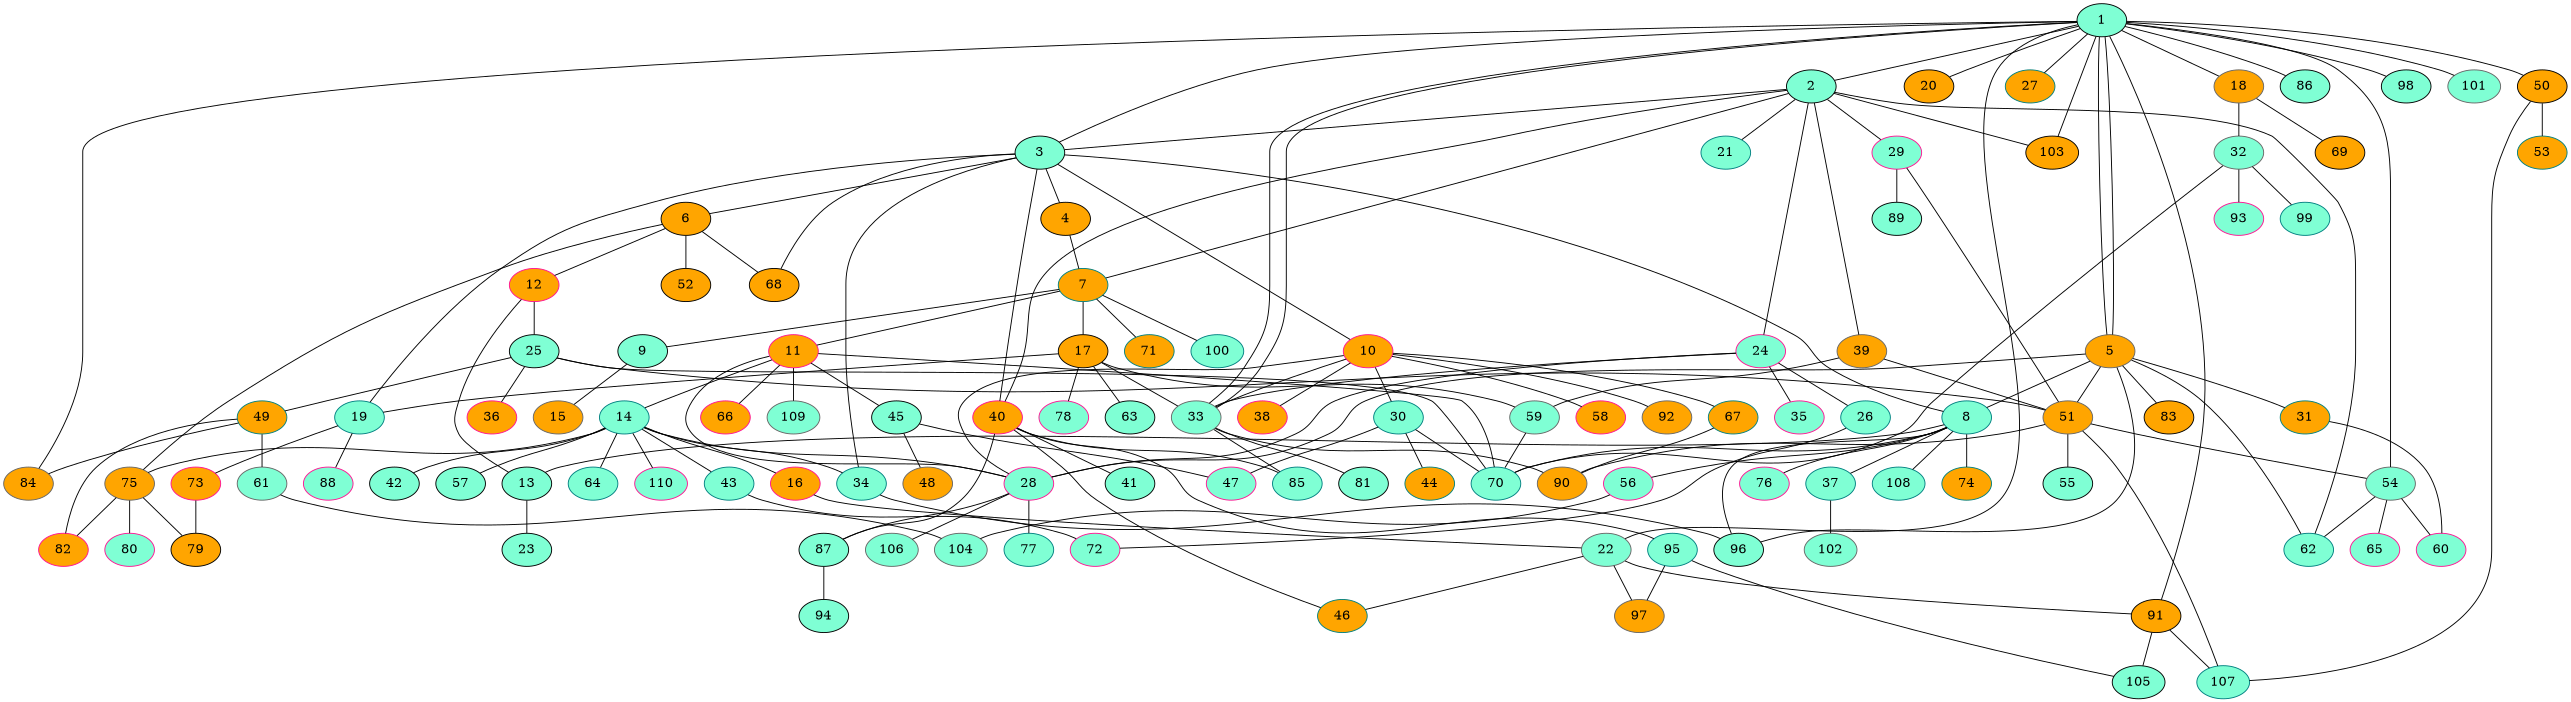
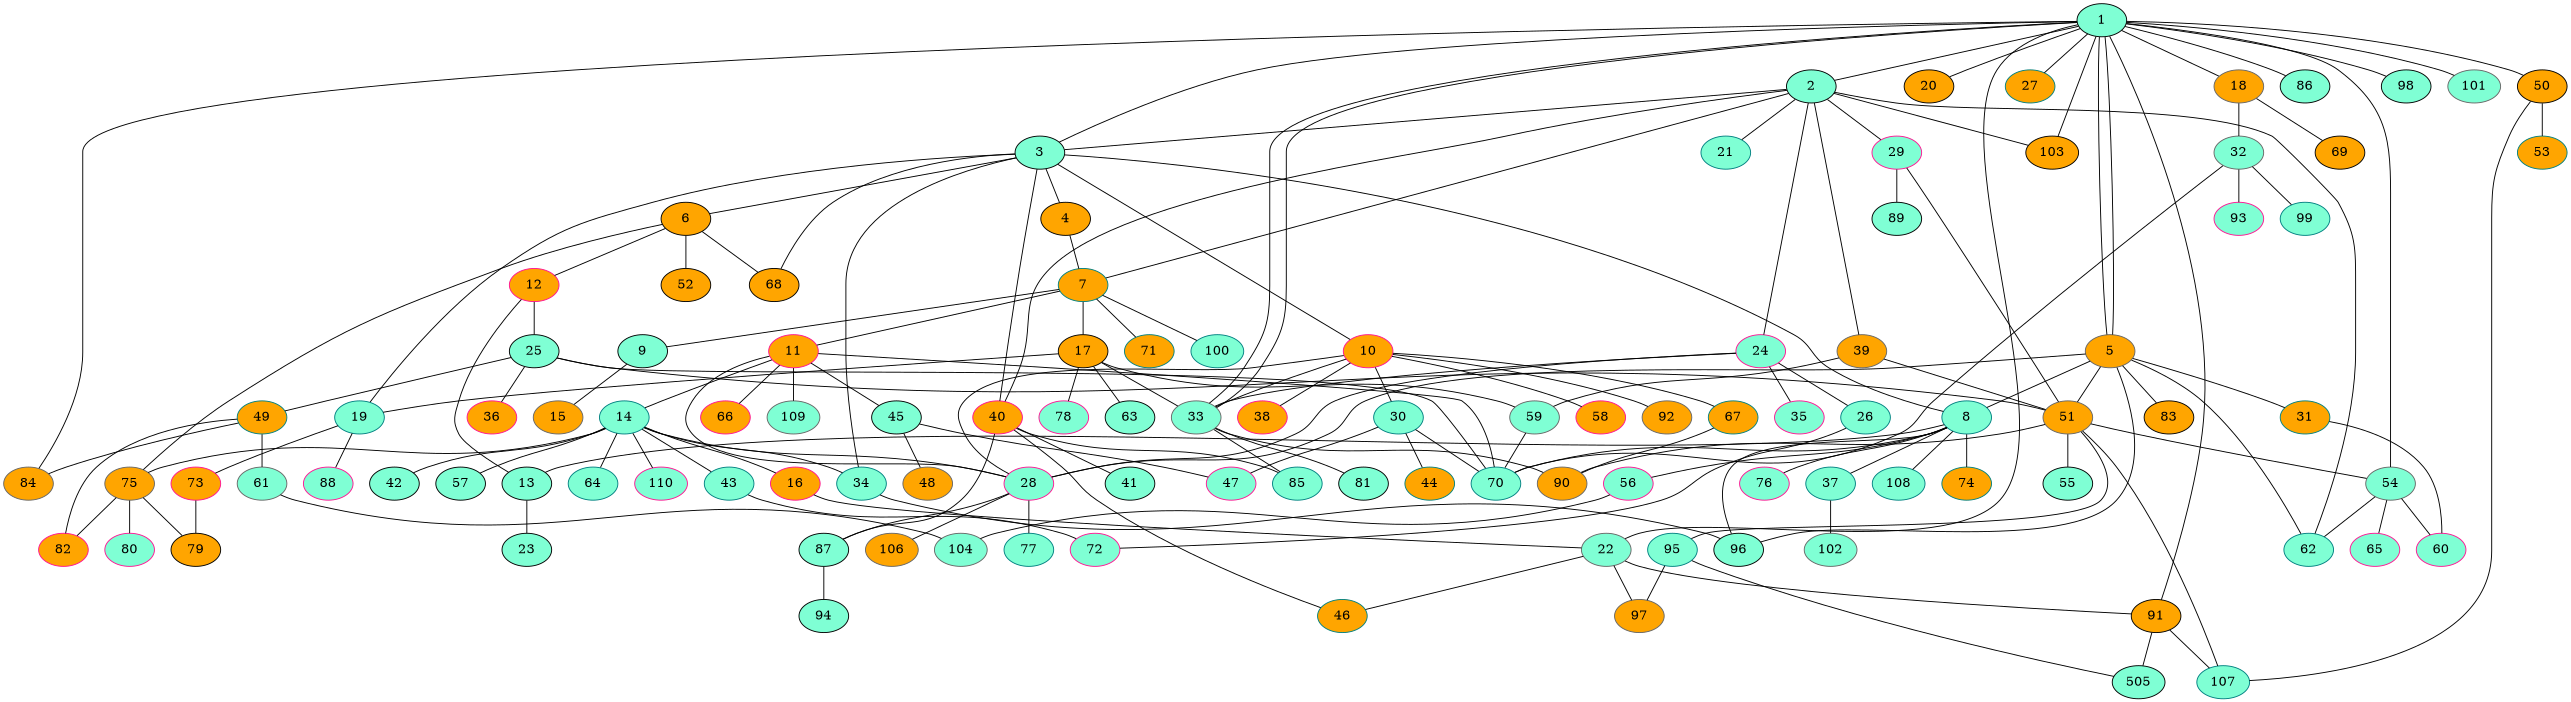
(1292, 528) -> (1985, 521)
(892, 550) -> (892, 550)
(2139, 682) -> (2139, 682)
